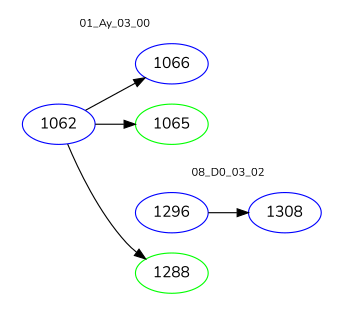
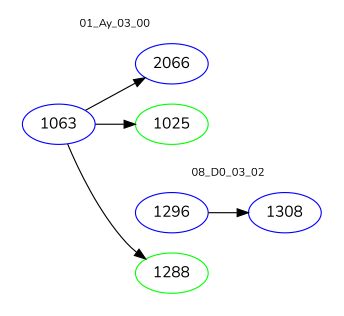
(172, 64) -> (172, 64)
(59, 124) -> (59, 124)
(172, 124) -> (172, 124)
